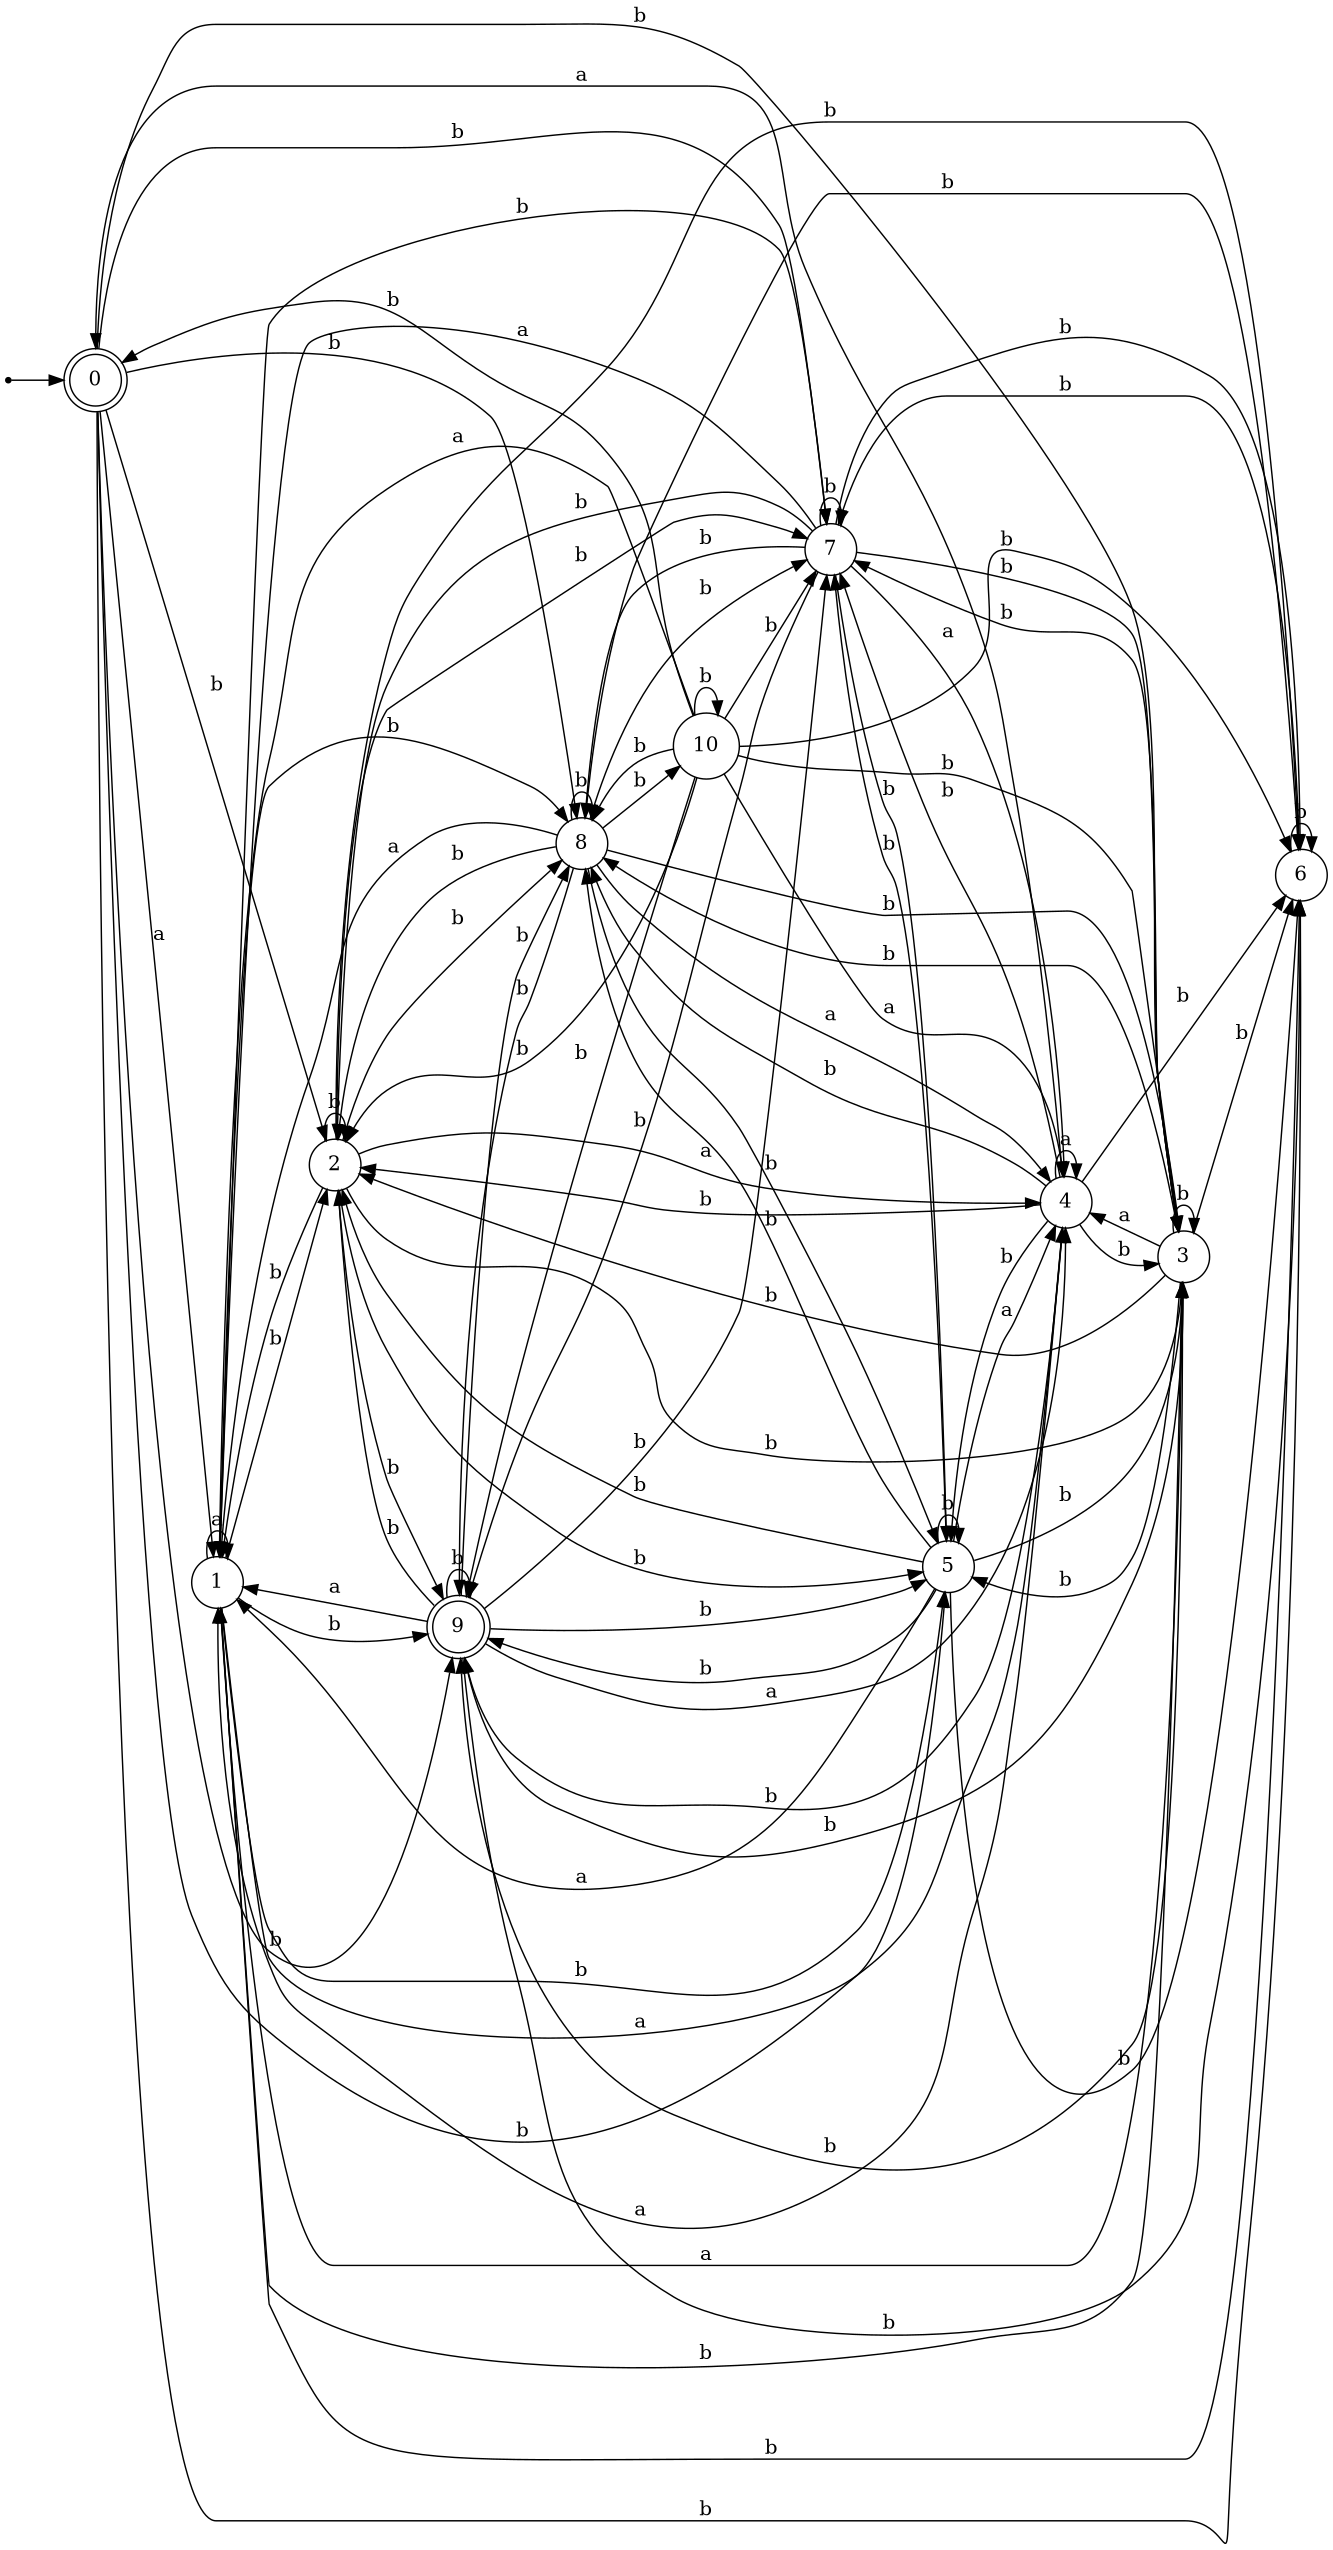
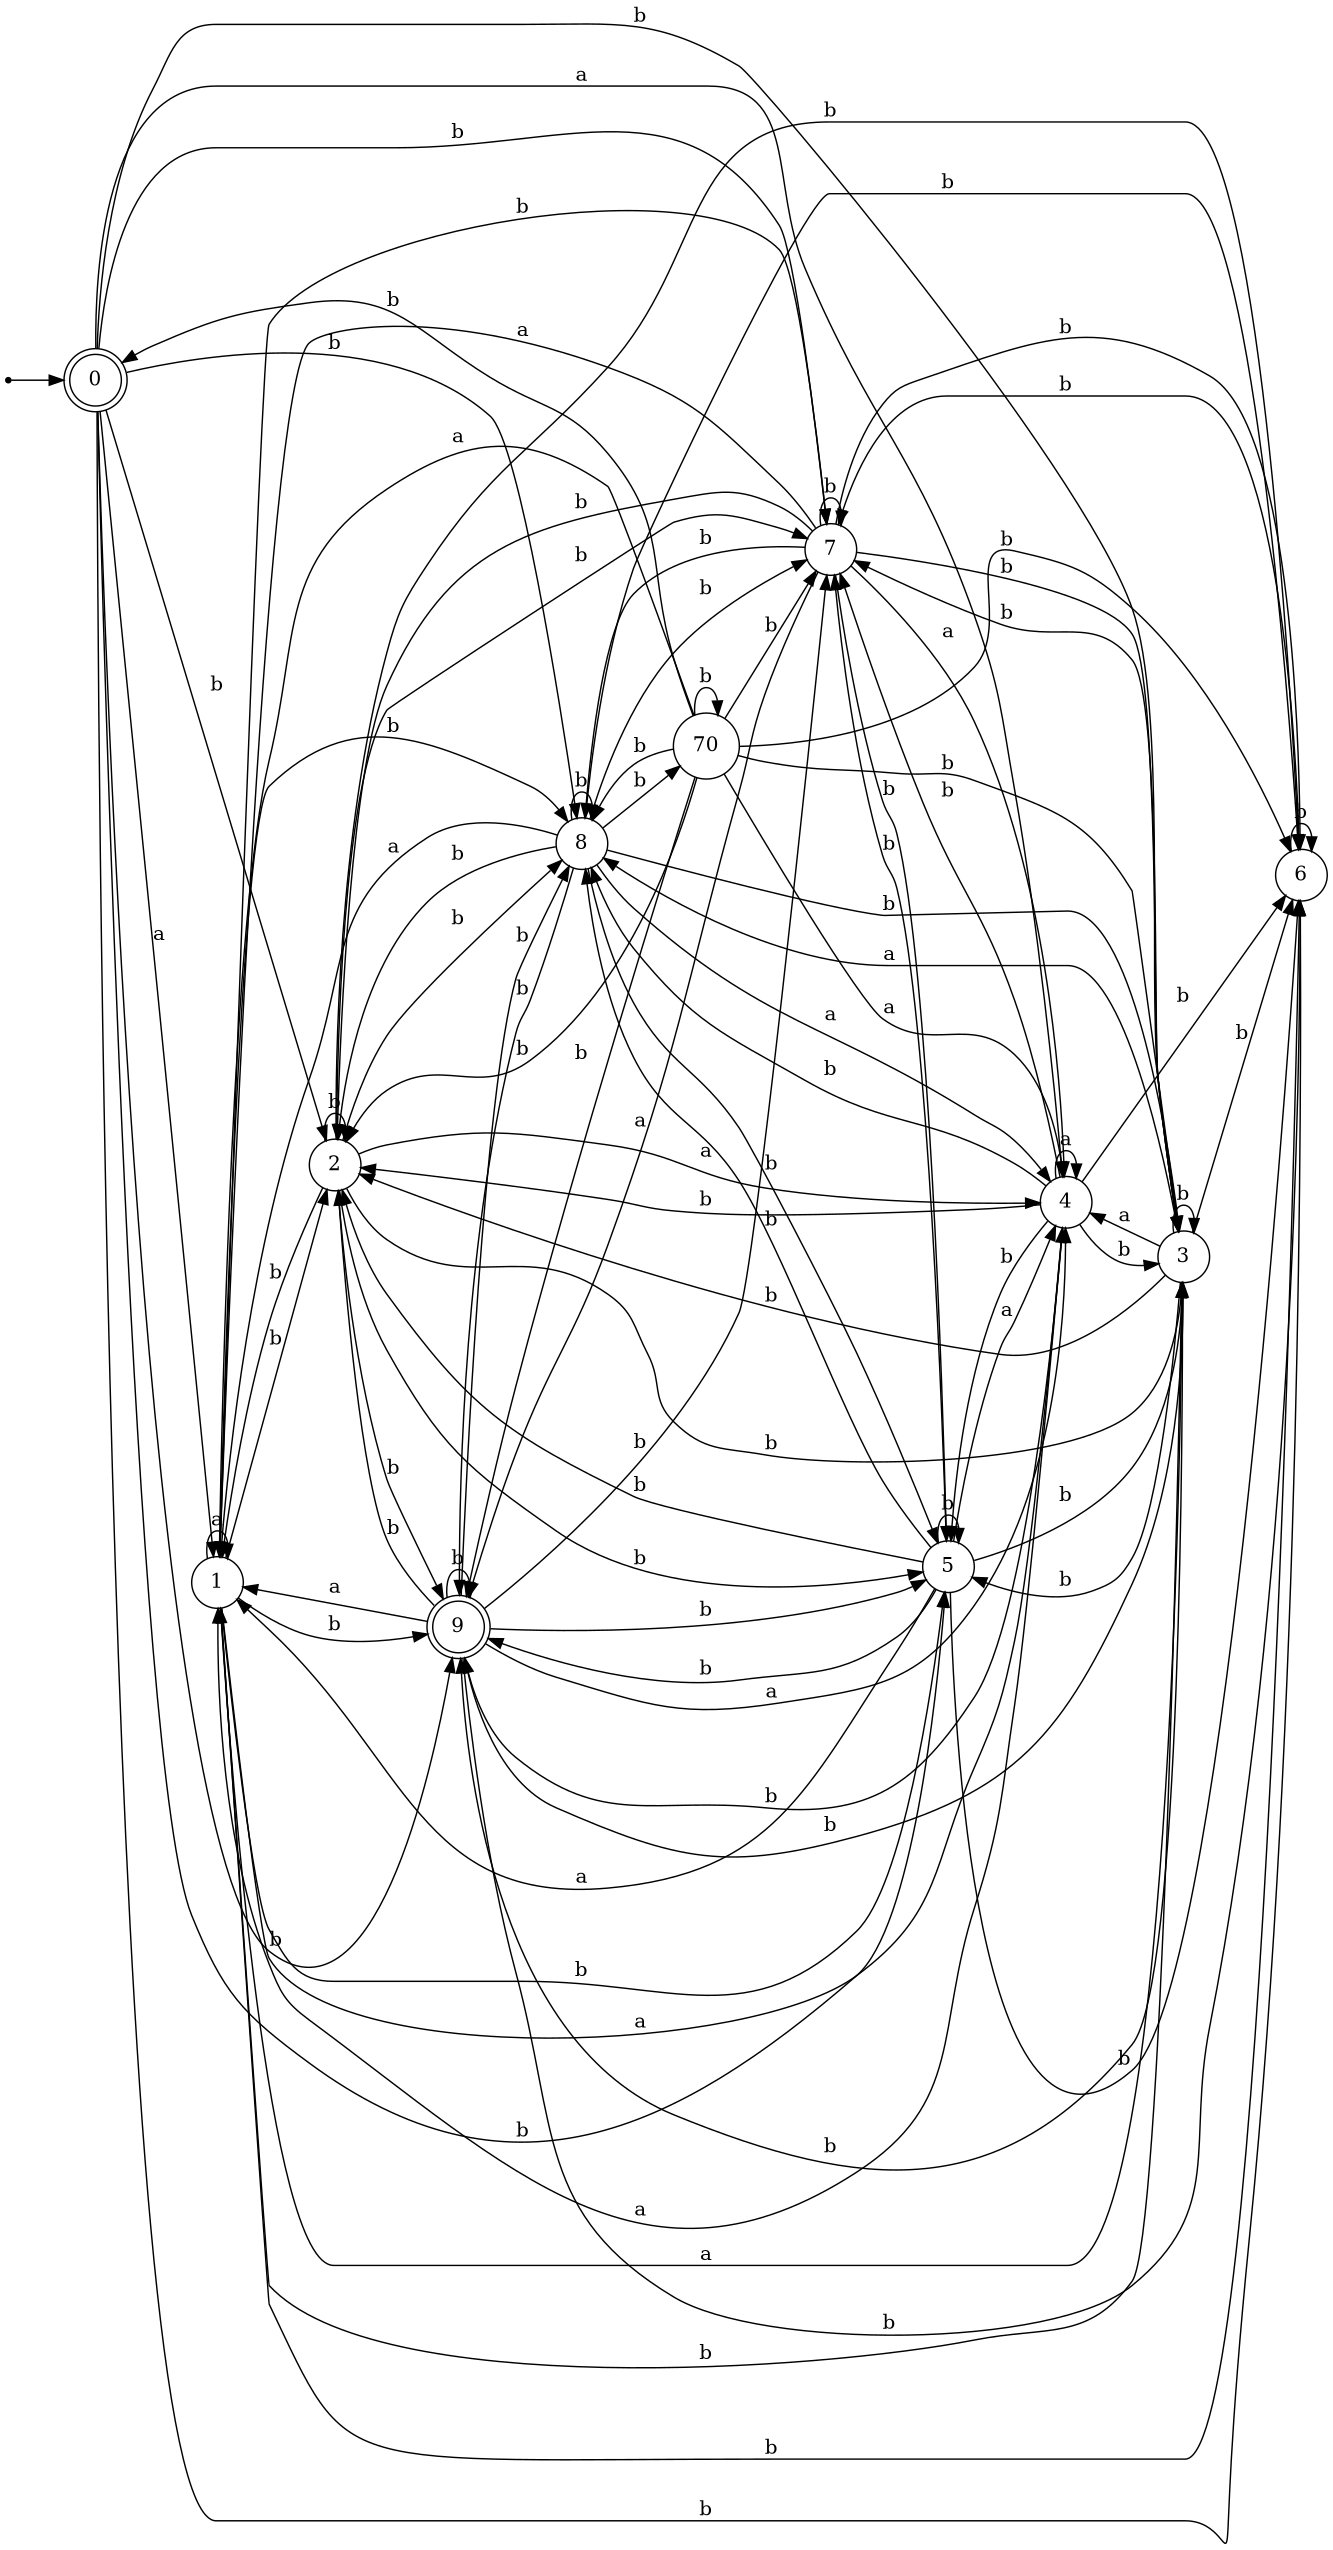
(812, 284) -> (792, 223)
(706, 746) -> (706, 746)
(890, 955) -> (890, 955)
(641, 1121) -> (641, 1121)
